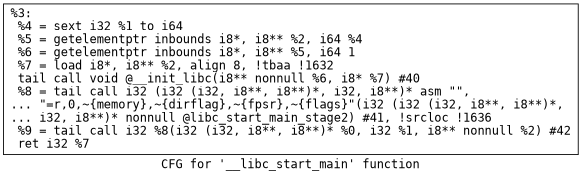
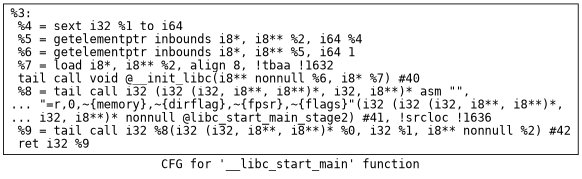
(50, 144) -> (50, 144)
